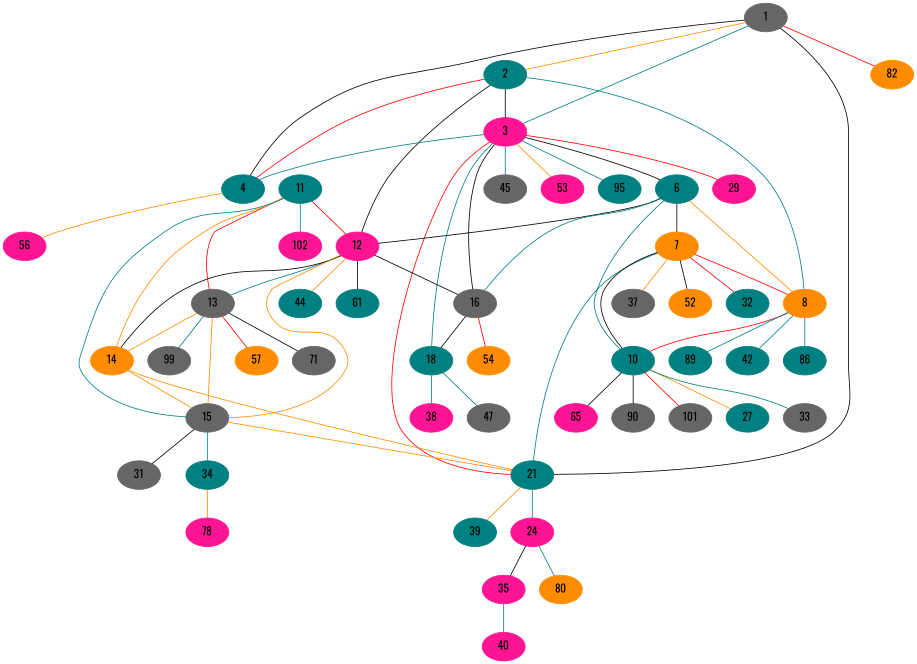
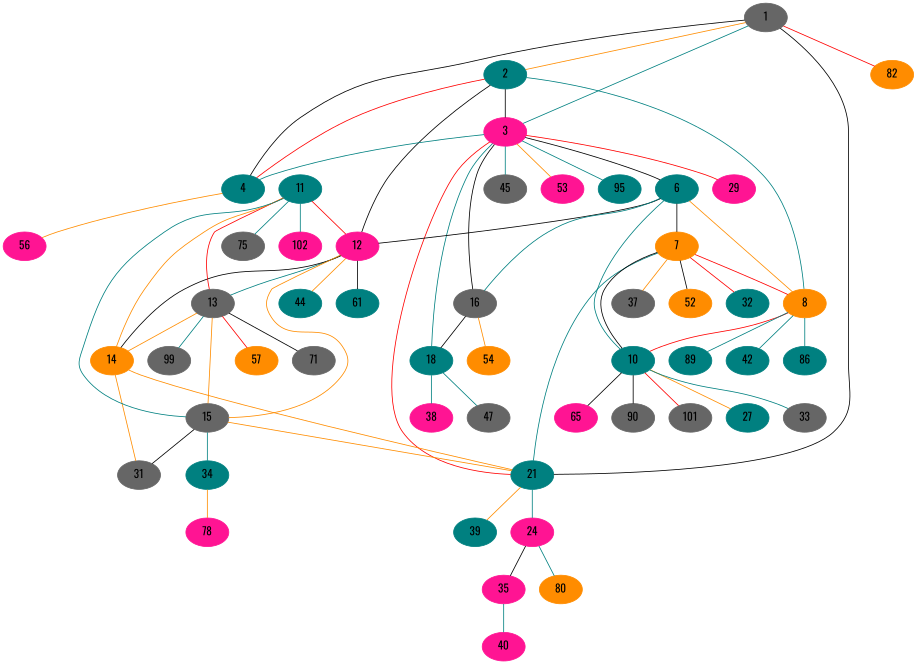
none -> (243, 246)
(418, 276) -> none
(482, 332) -> (482, 332)
(160, 389) -> (126, 418)
